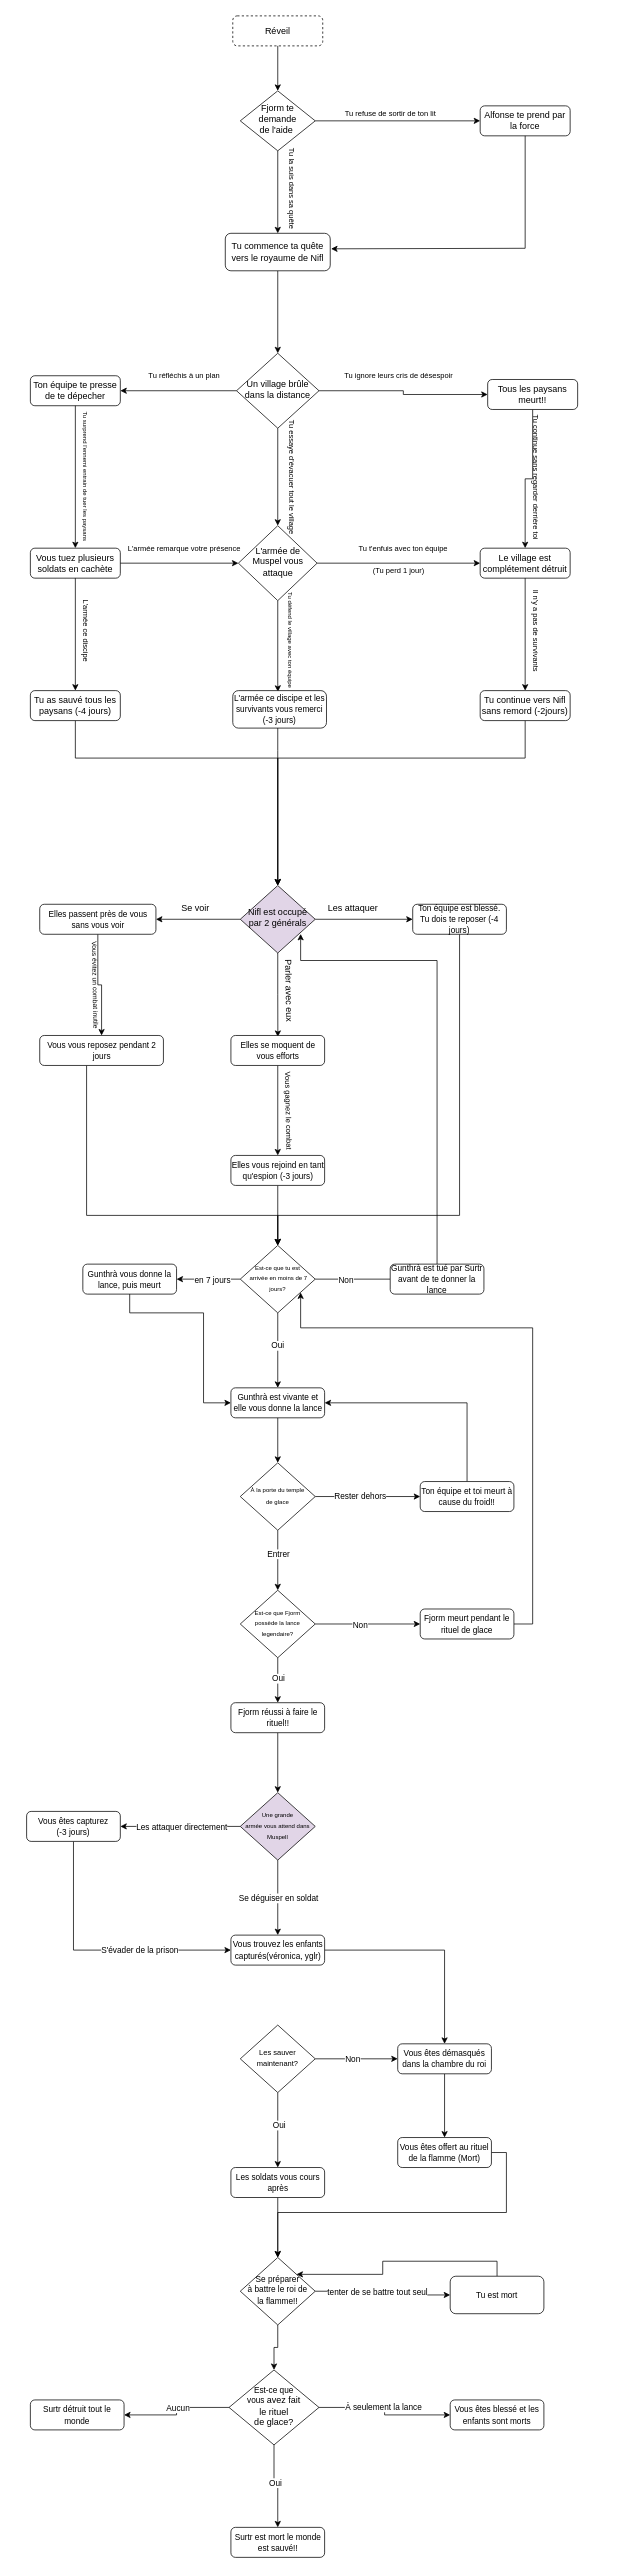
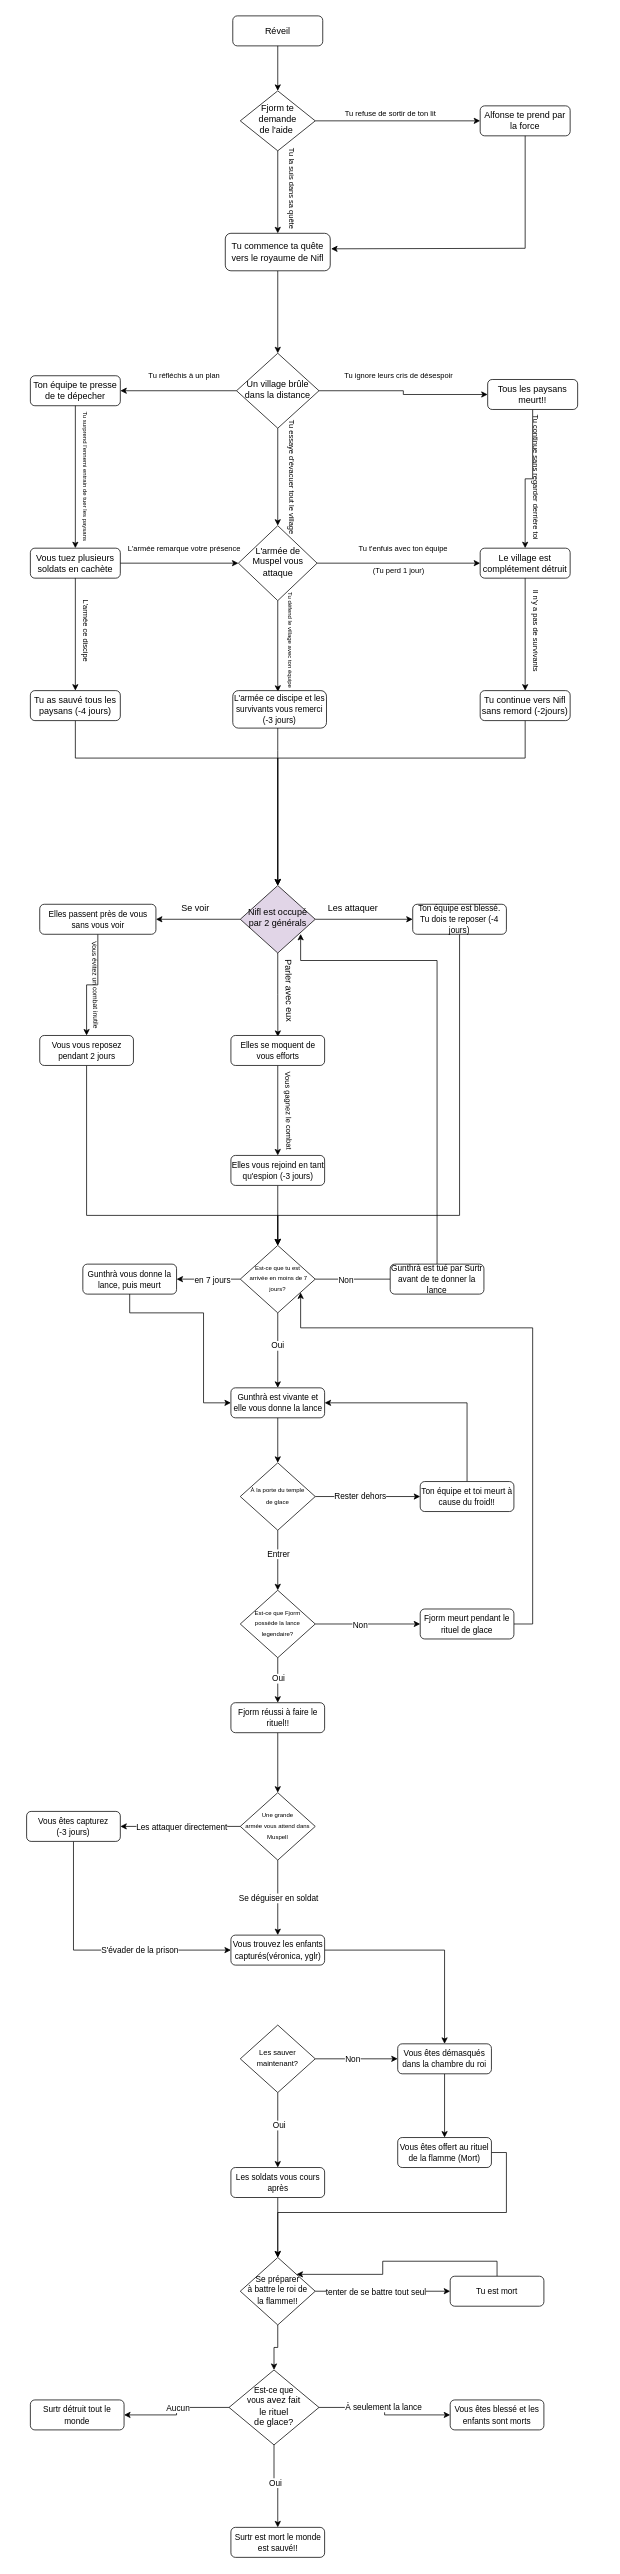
(278, 30) -> (278, 30)
(102, 1050) -> (87, 1050)
(278, 1827) -> (278, 1827)
(497, 2295) -> (497, 2292)
